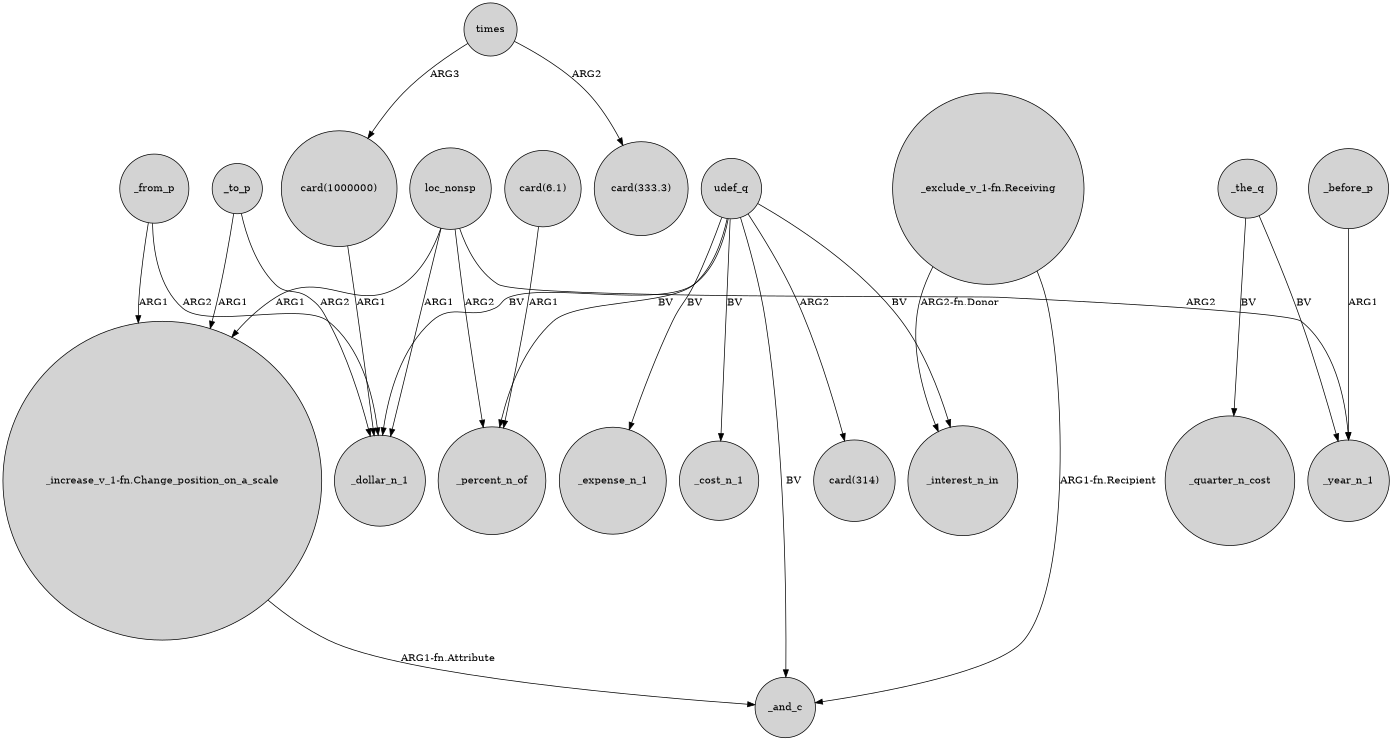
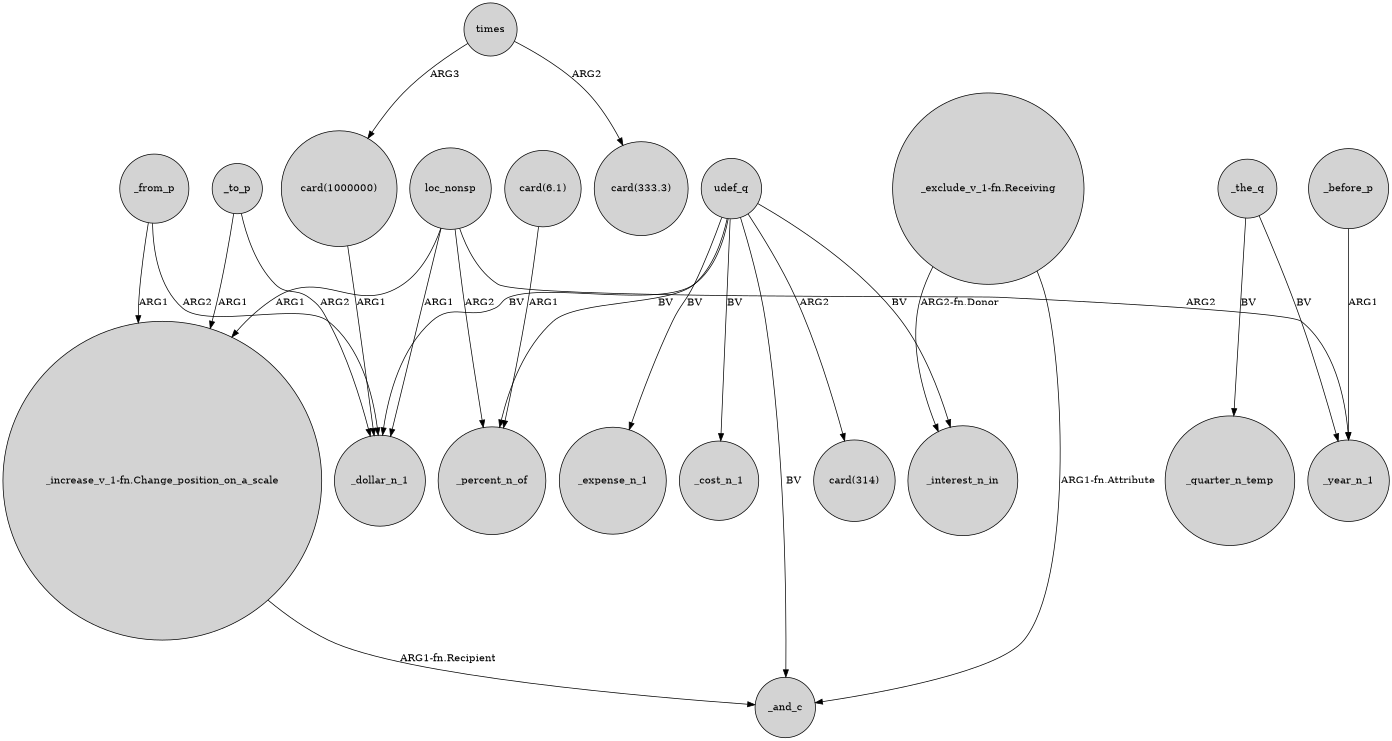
(1108, 481) -> (1108, 481)
(1230, 481) -> (1230, 481)
(448, 659) -> (448, 659)
